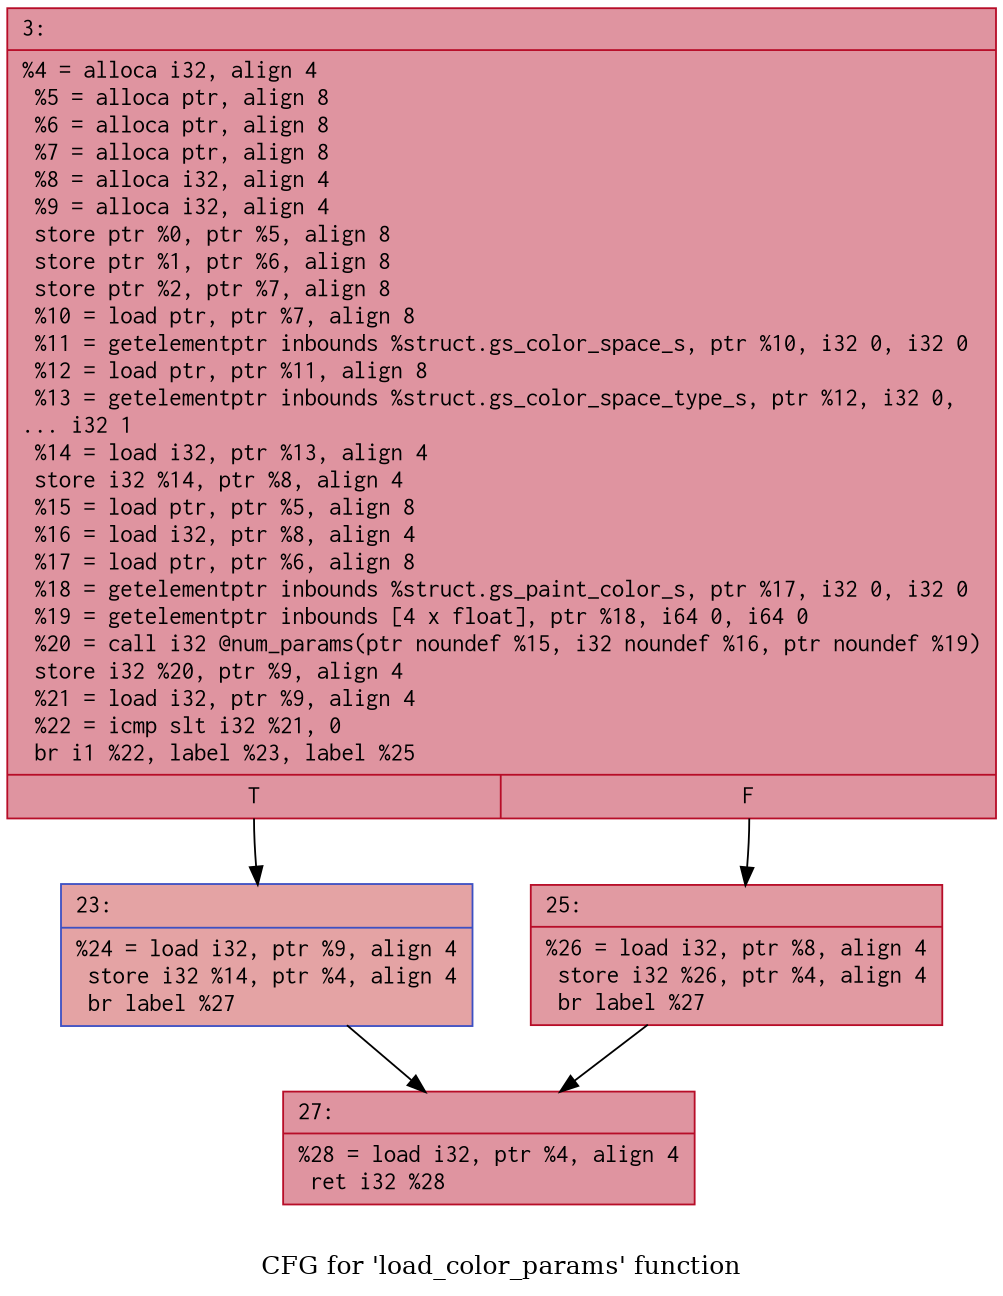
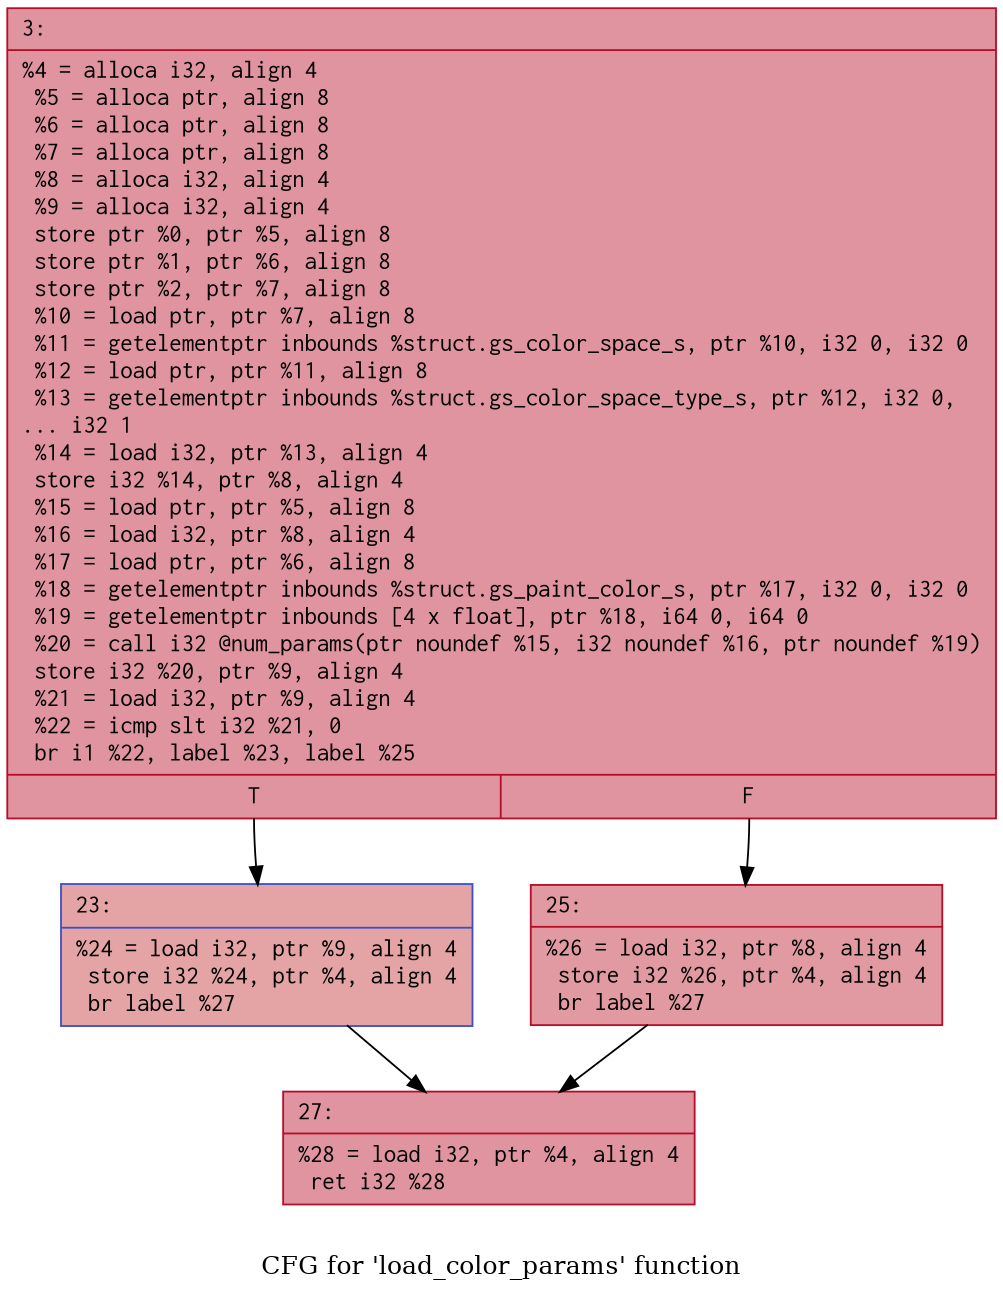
(267, 976) -> (267, 976)
